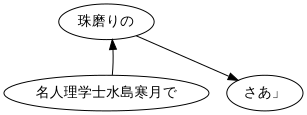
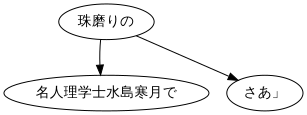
(113, 62) -> (100, 52)
